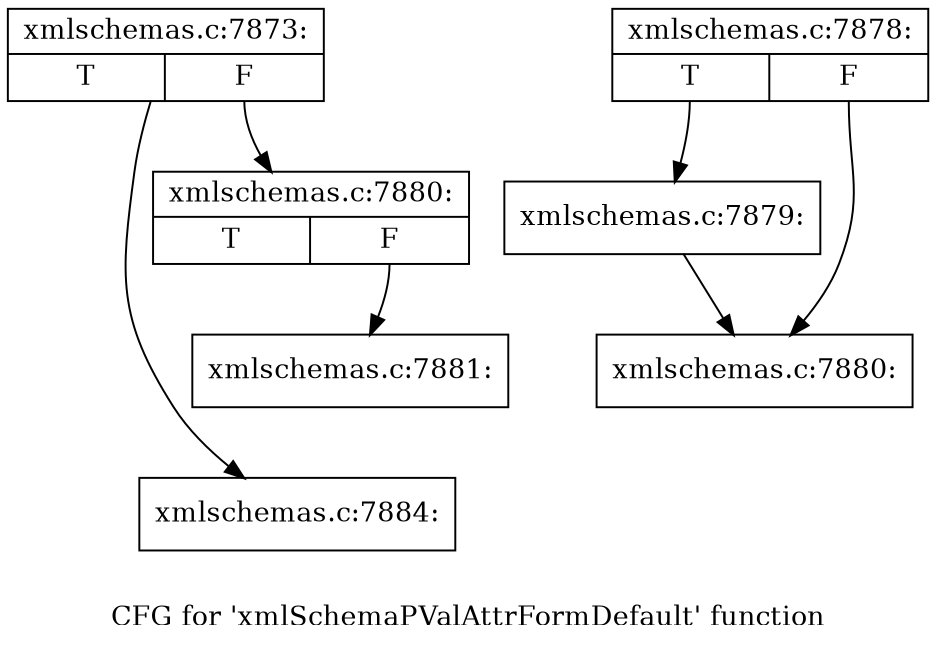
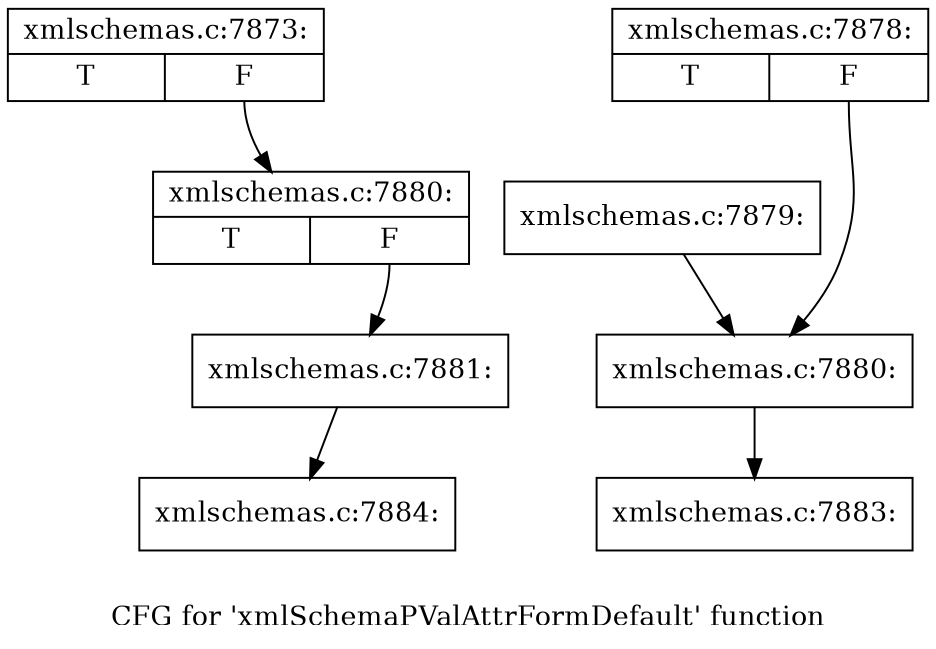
(687, 132) -> none
(128, 298) -> (327, 433)
none -> (755, 514)
